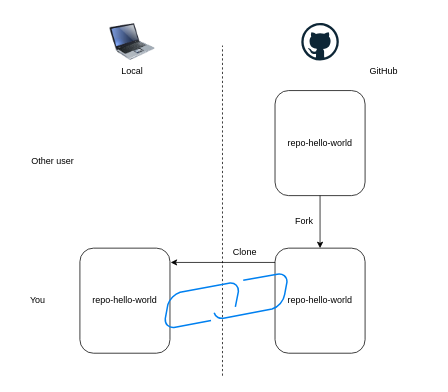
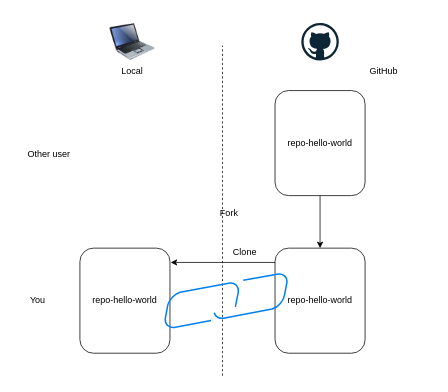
(53, 162) -> (49, 154)
(304, 221) -> (229, 213)
